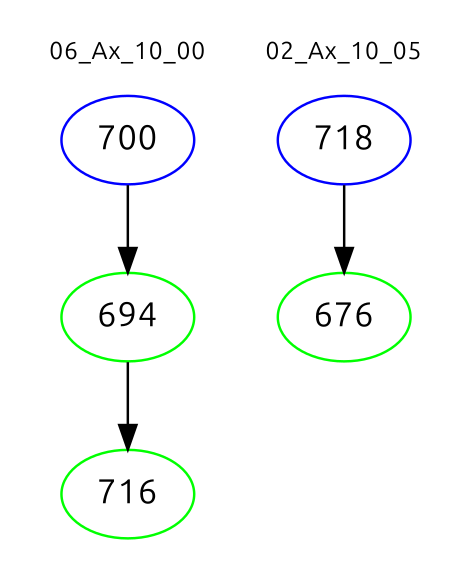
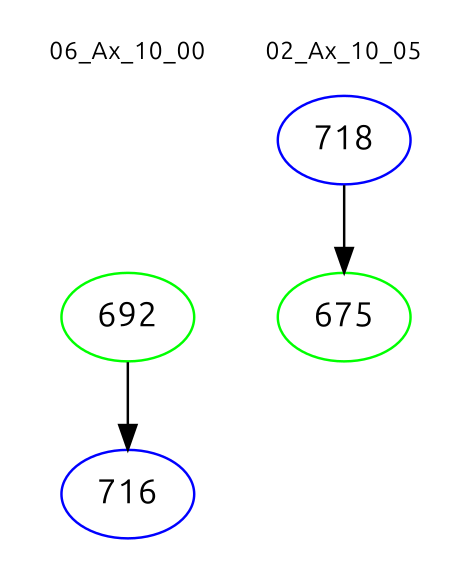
(128, 140) -> none
(128, 317) -> (128, 317)
(344, 317) -> (344, 317)
(128, 494) -> (128, 494)
